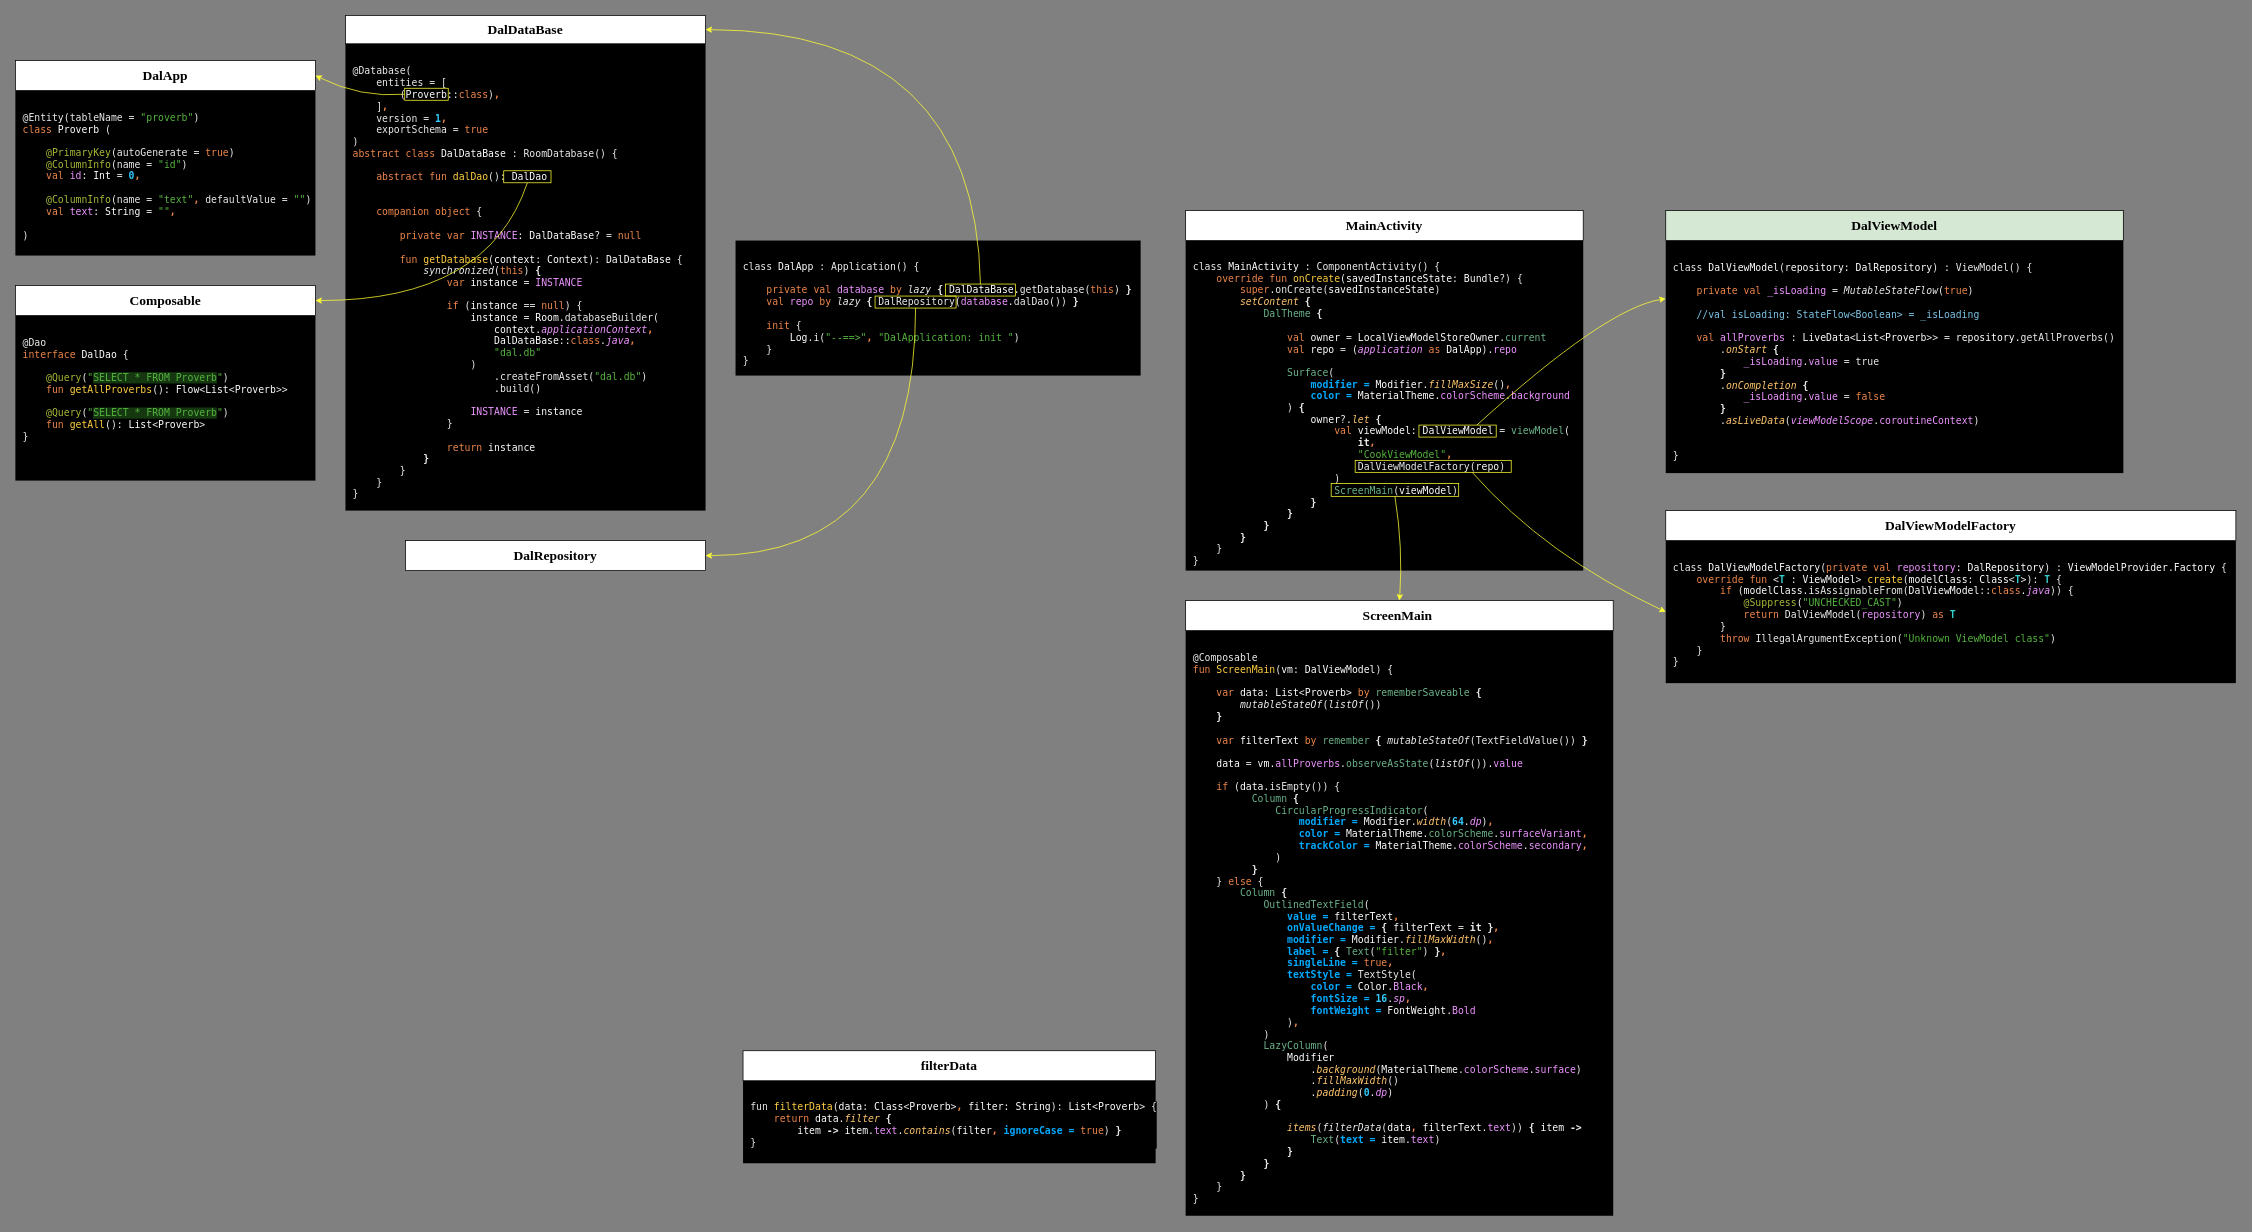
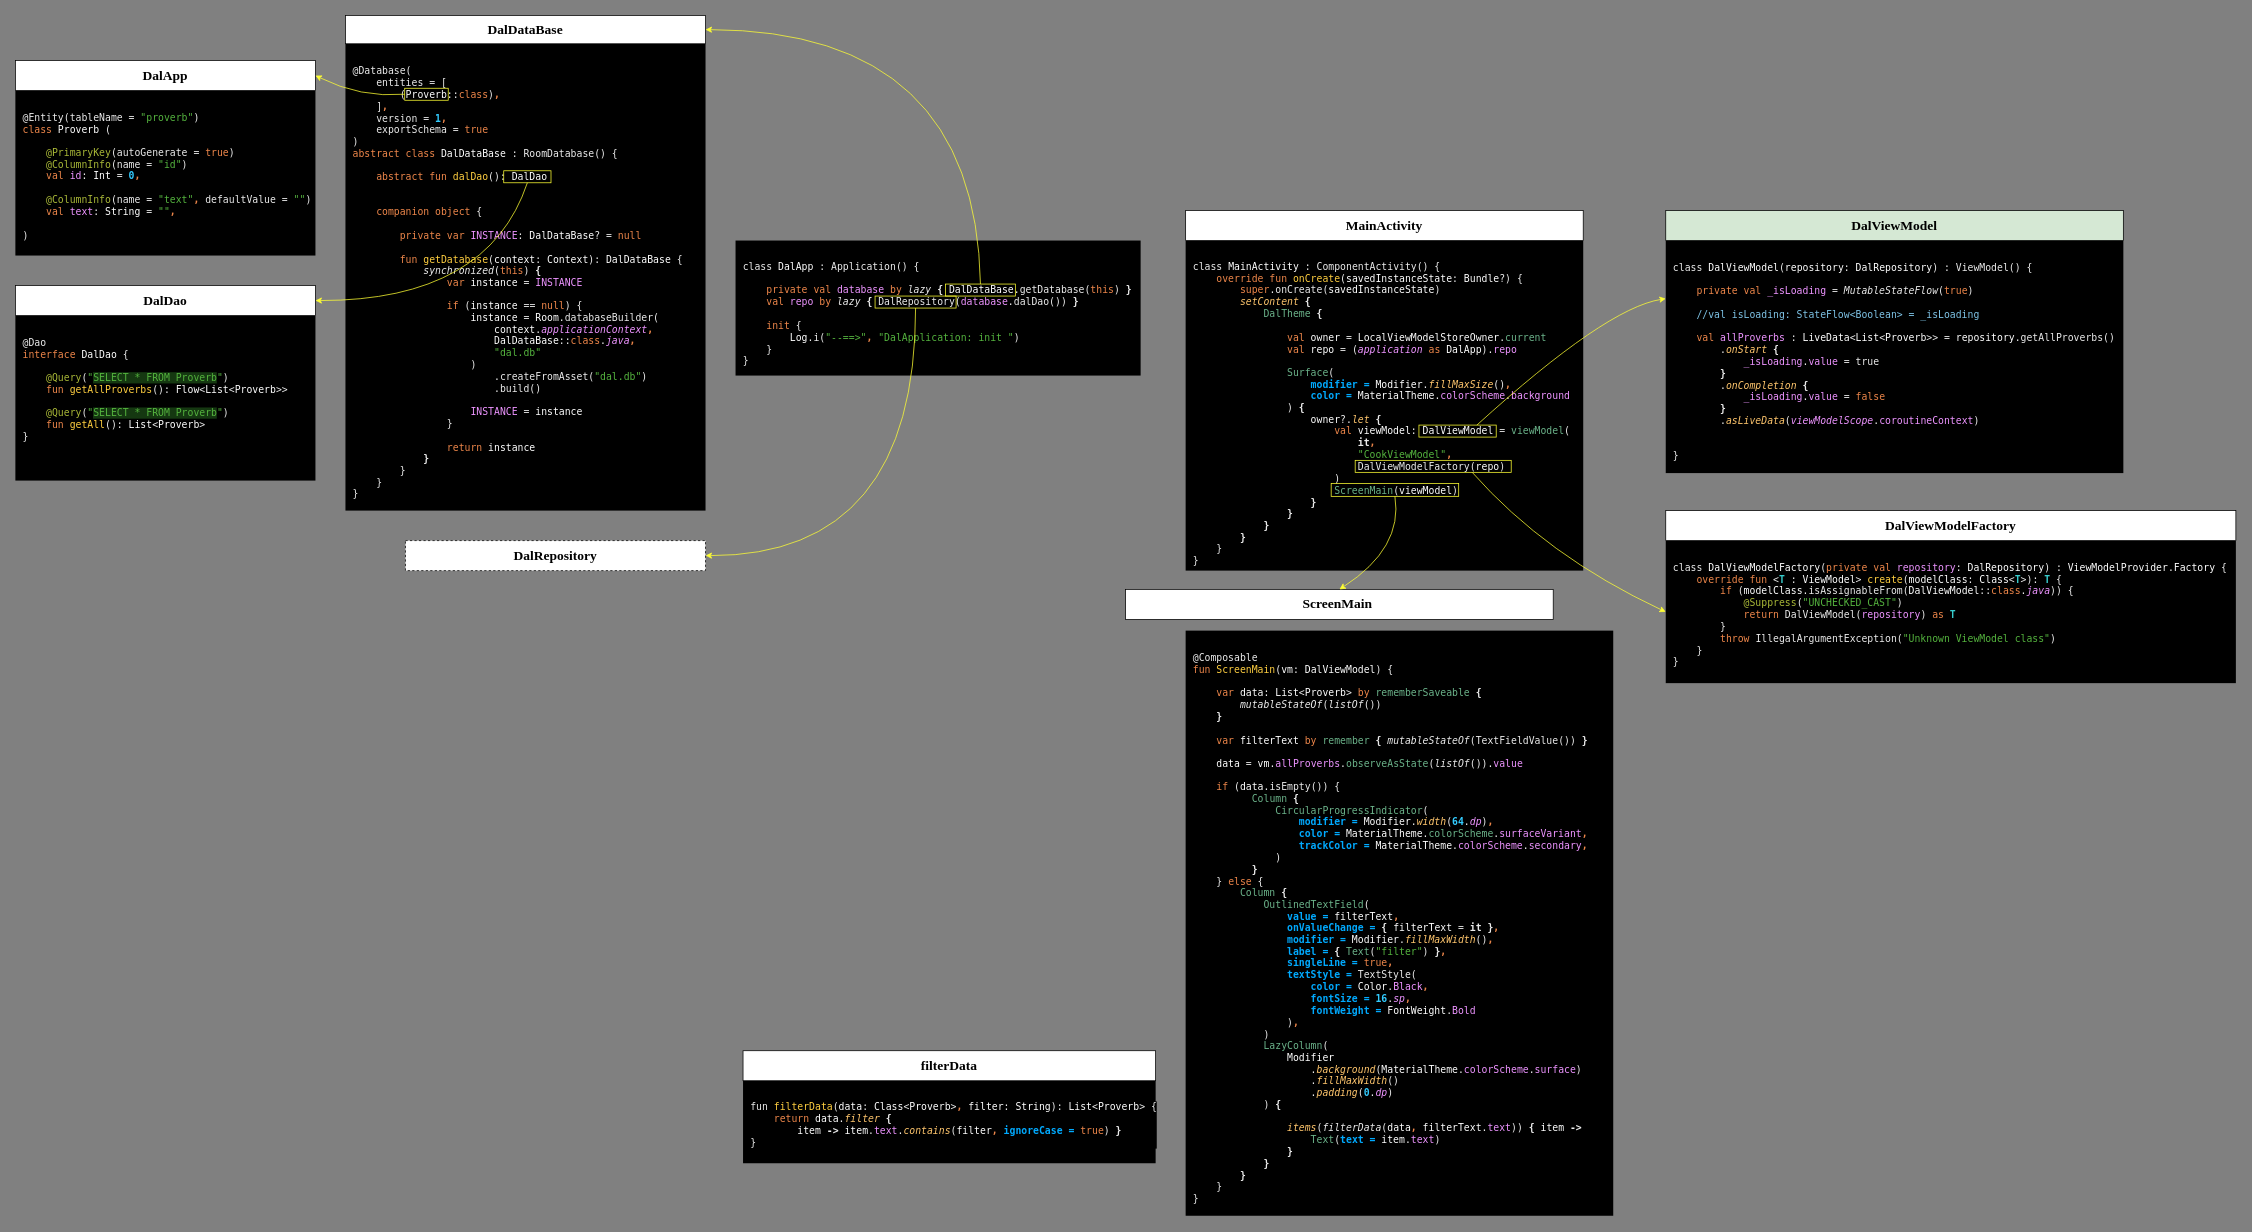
(165, 300) -> (165, 300)
(555, 555) -> (555, 555)
(1399, 615) -> (1339, 604)
